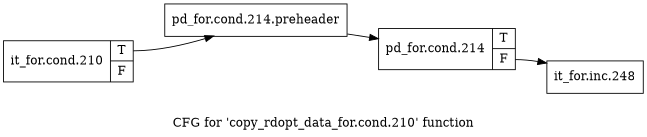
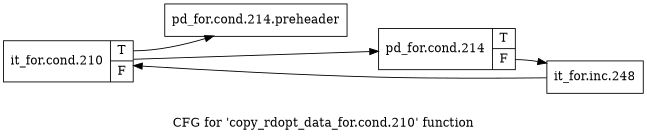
(358, 36) -> (251, 55)
none -> (344, 76)
